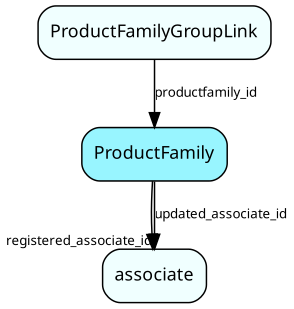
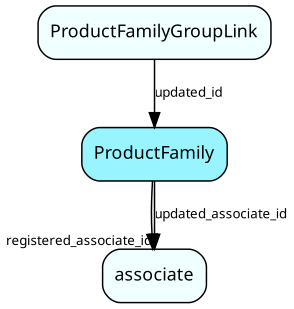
(206, 93) -> (189, 93)
